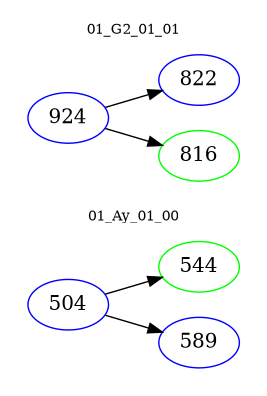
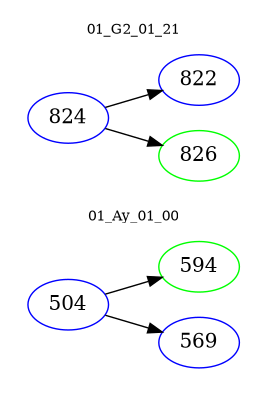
(134, 30) -> (134, 30)
(68, 118) -> (68, 118)
(199, 156) -> (199, 156)
(199, 267) -> (199, 267)
(199, 343) -> (199, 343)
